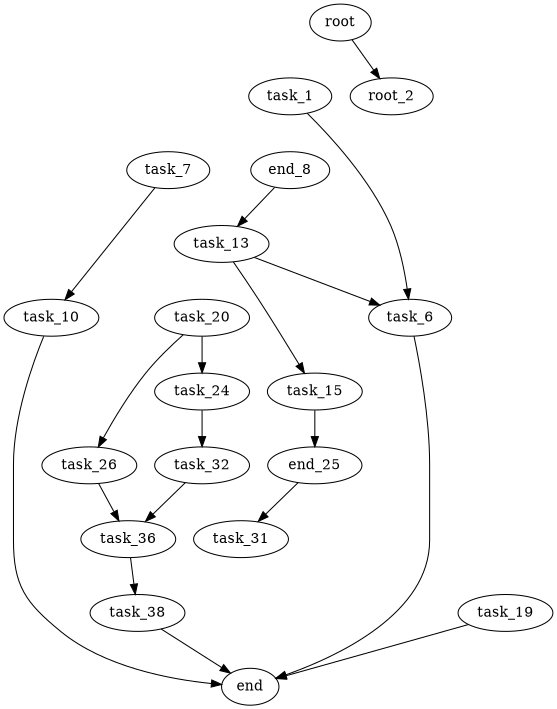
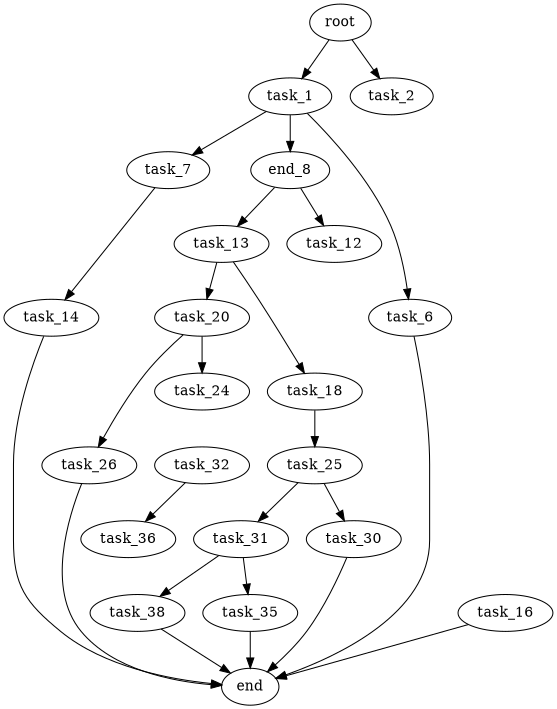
none -> (318, 55)
(392, 96) -> (392, 96)
none -> (290, 128)
none -> (234, 131)
none -> (334, 244)
(312, 279) -> (213, 276)
(51, 318) -> (51, 318)
(315, 392) -> (315, 392)
(202, 423) -> none
(315, 465) -> (315, 465)
(106, 498) -> (78, 627)
none -> (354, 539)
(132, 571) -> (194, 573)
none -> (250, 613)
(505, 613) -> (505, 613)
